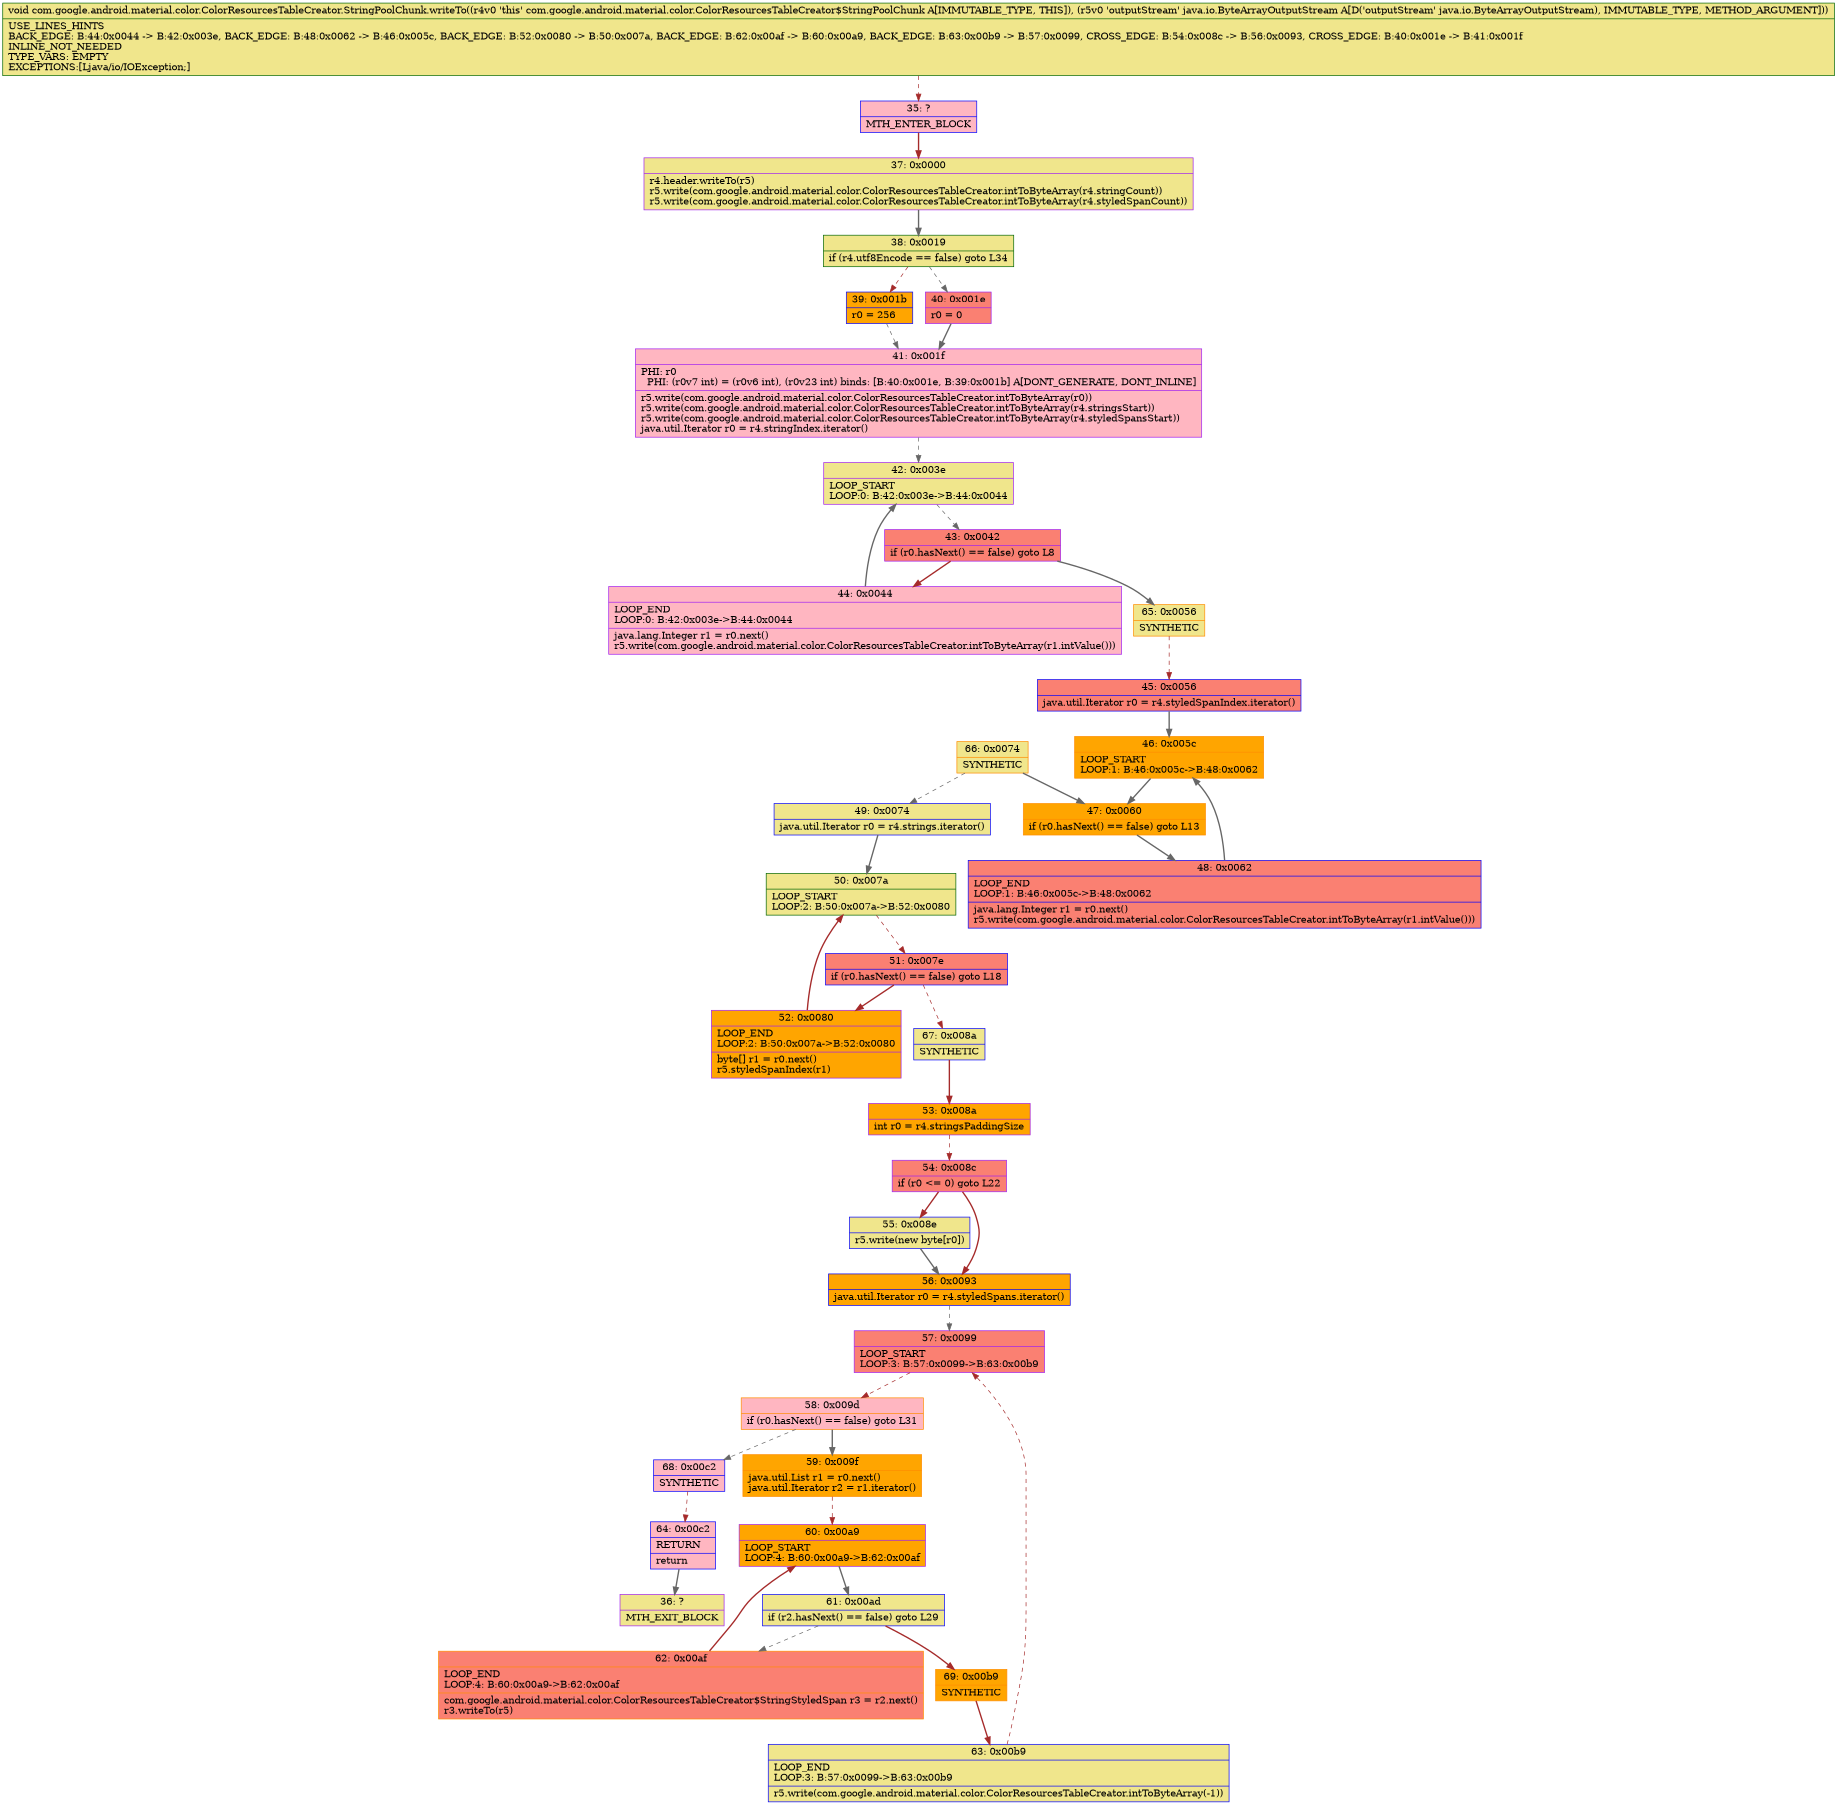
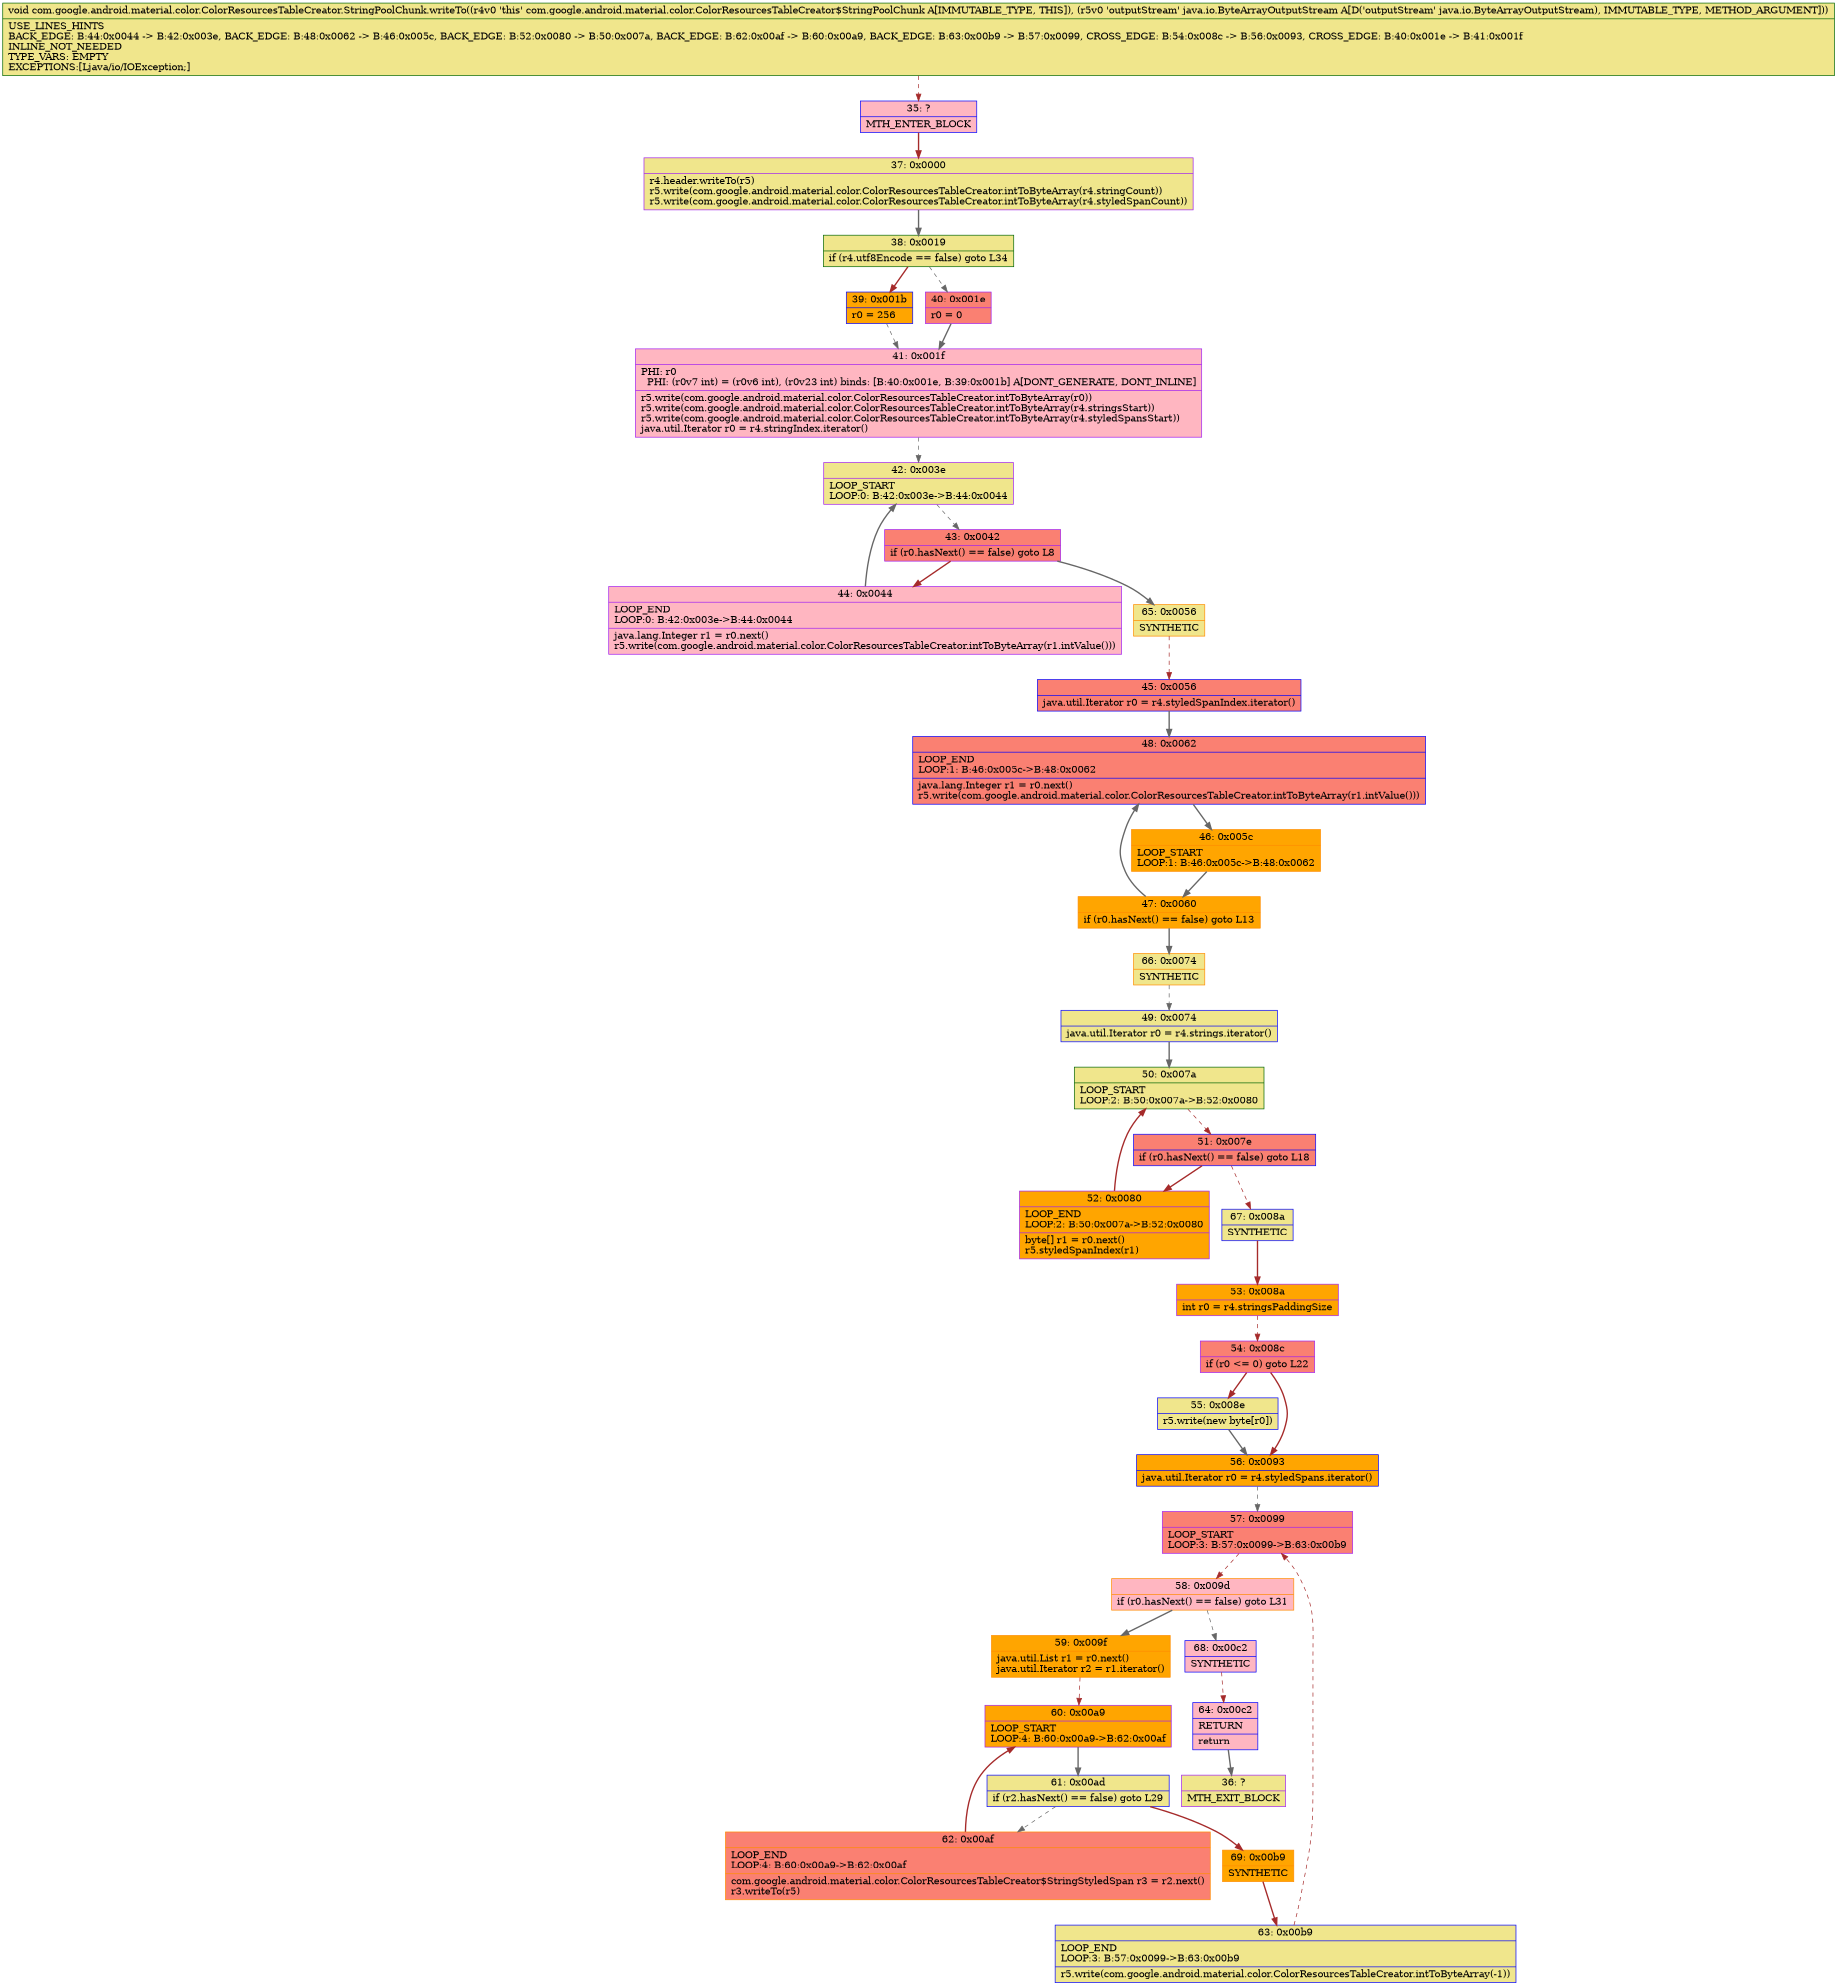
(901, 277) -> (901, 277)
(1169, 720) -> (1169, 720)
(1050, 787) -> (1169, 937)
